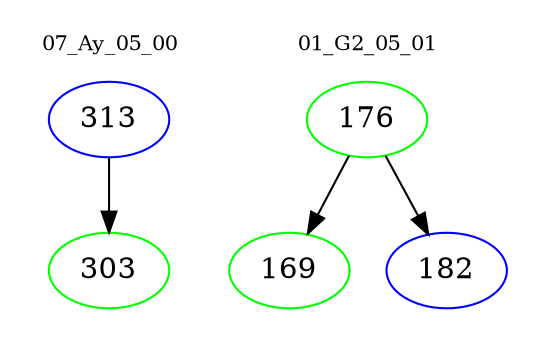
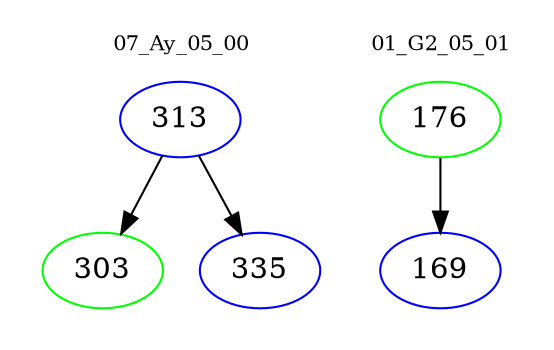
none -> (260, 271)
(289, 271) -> (440, 271)
(447, 271) -> none
